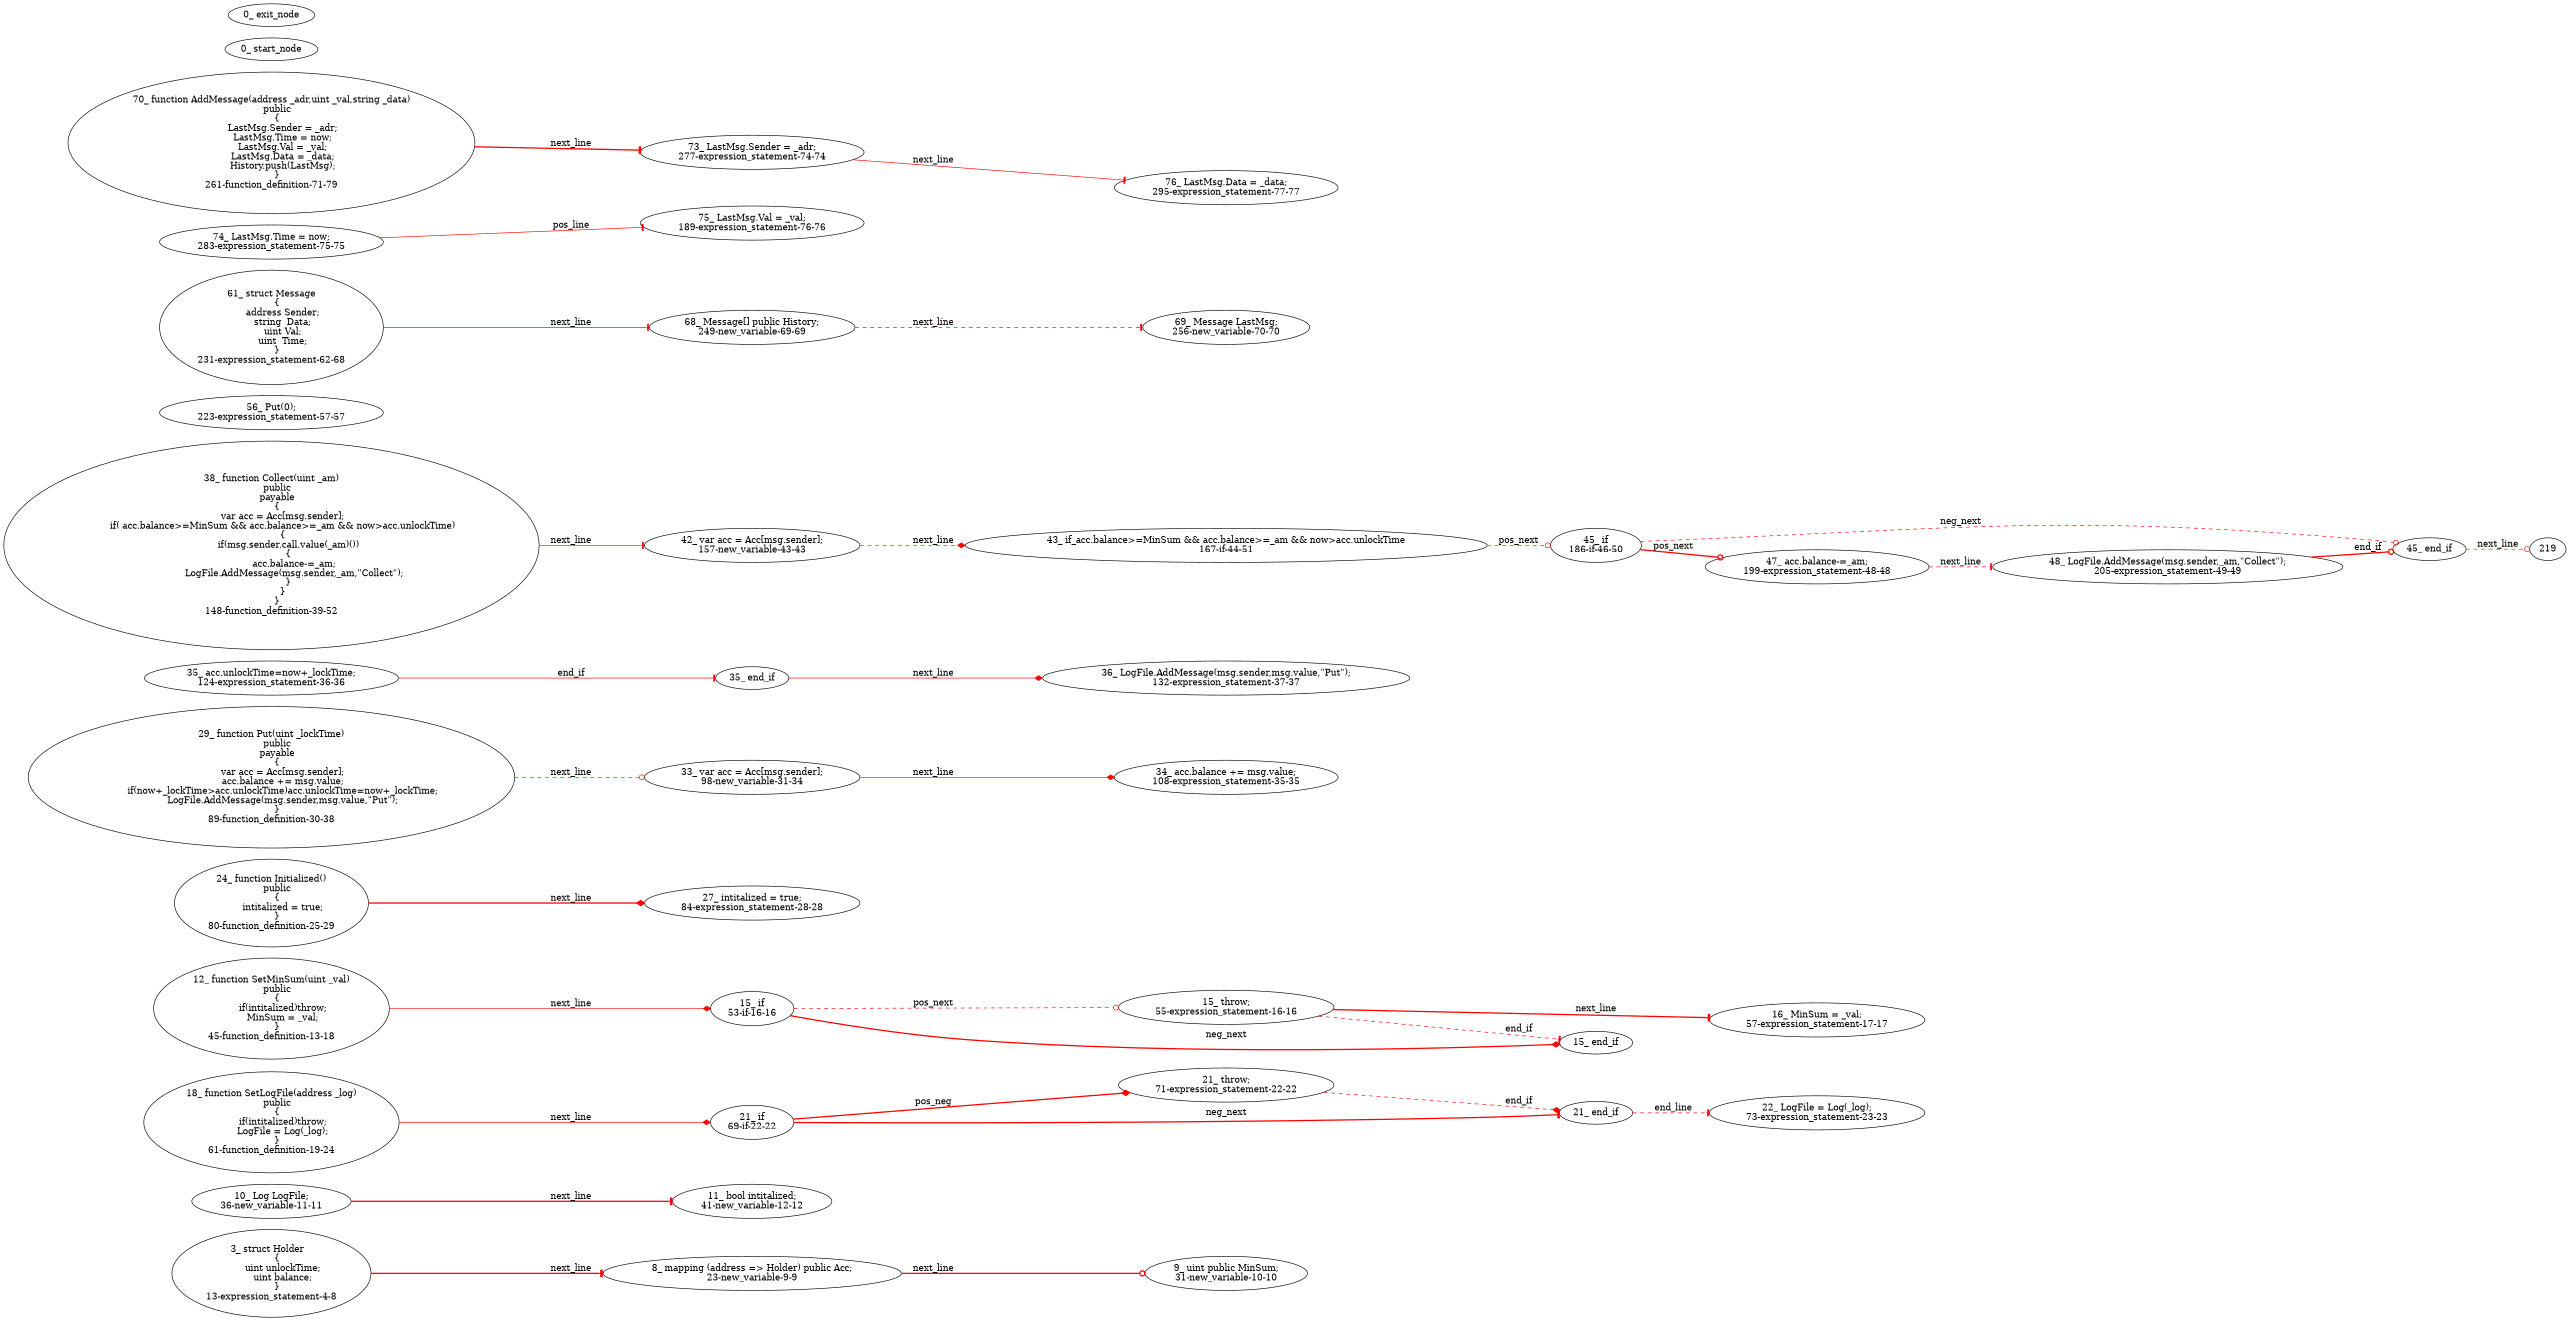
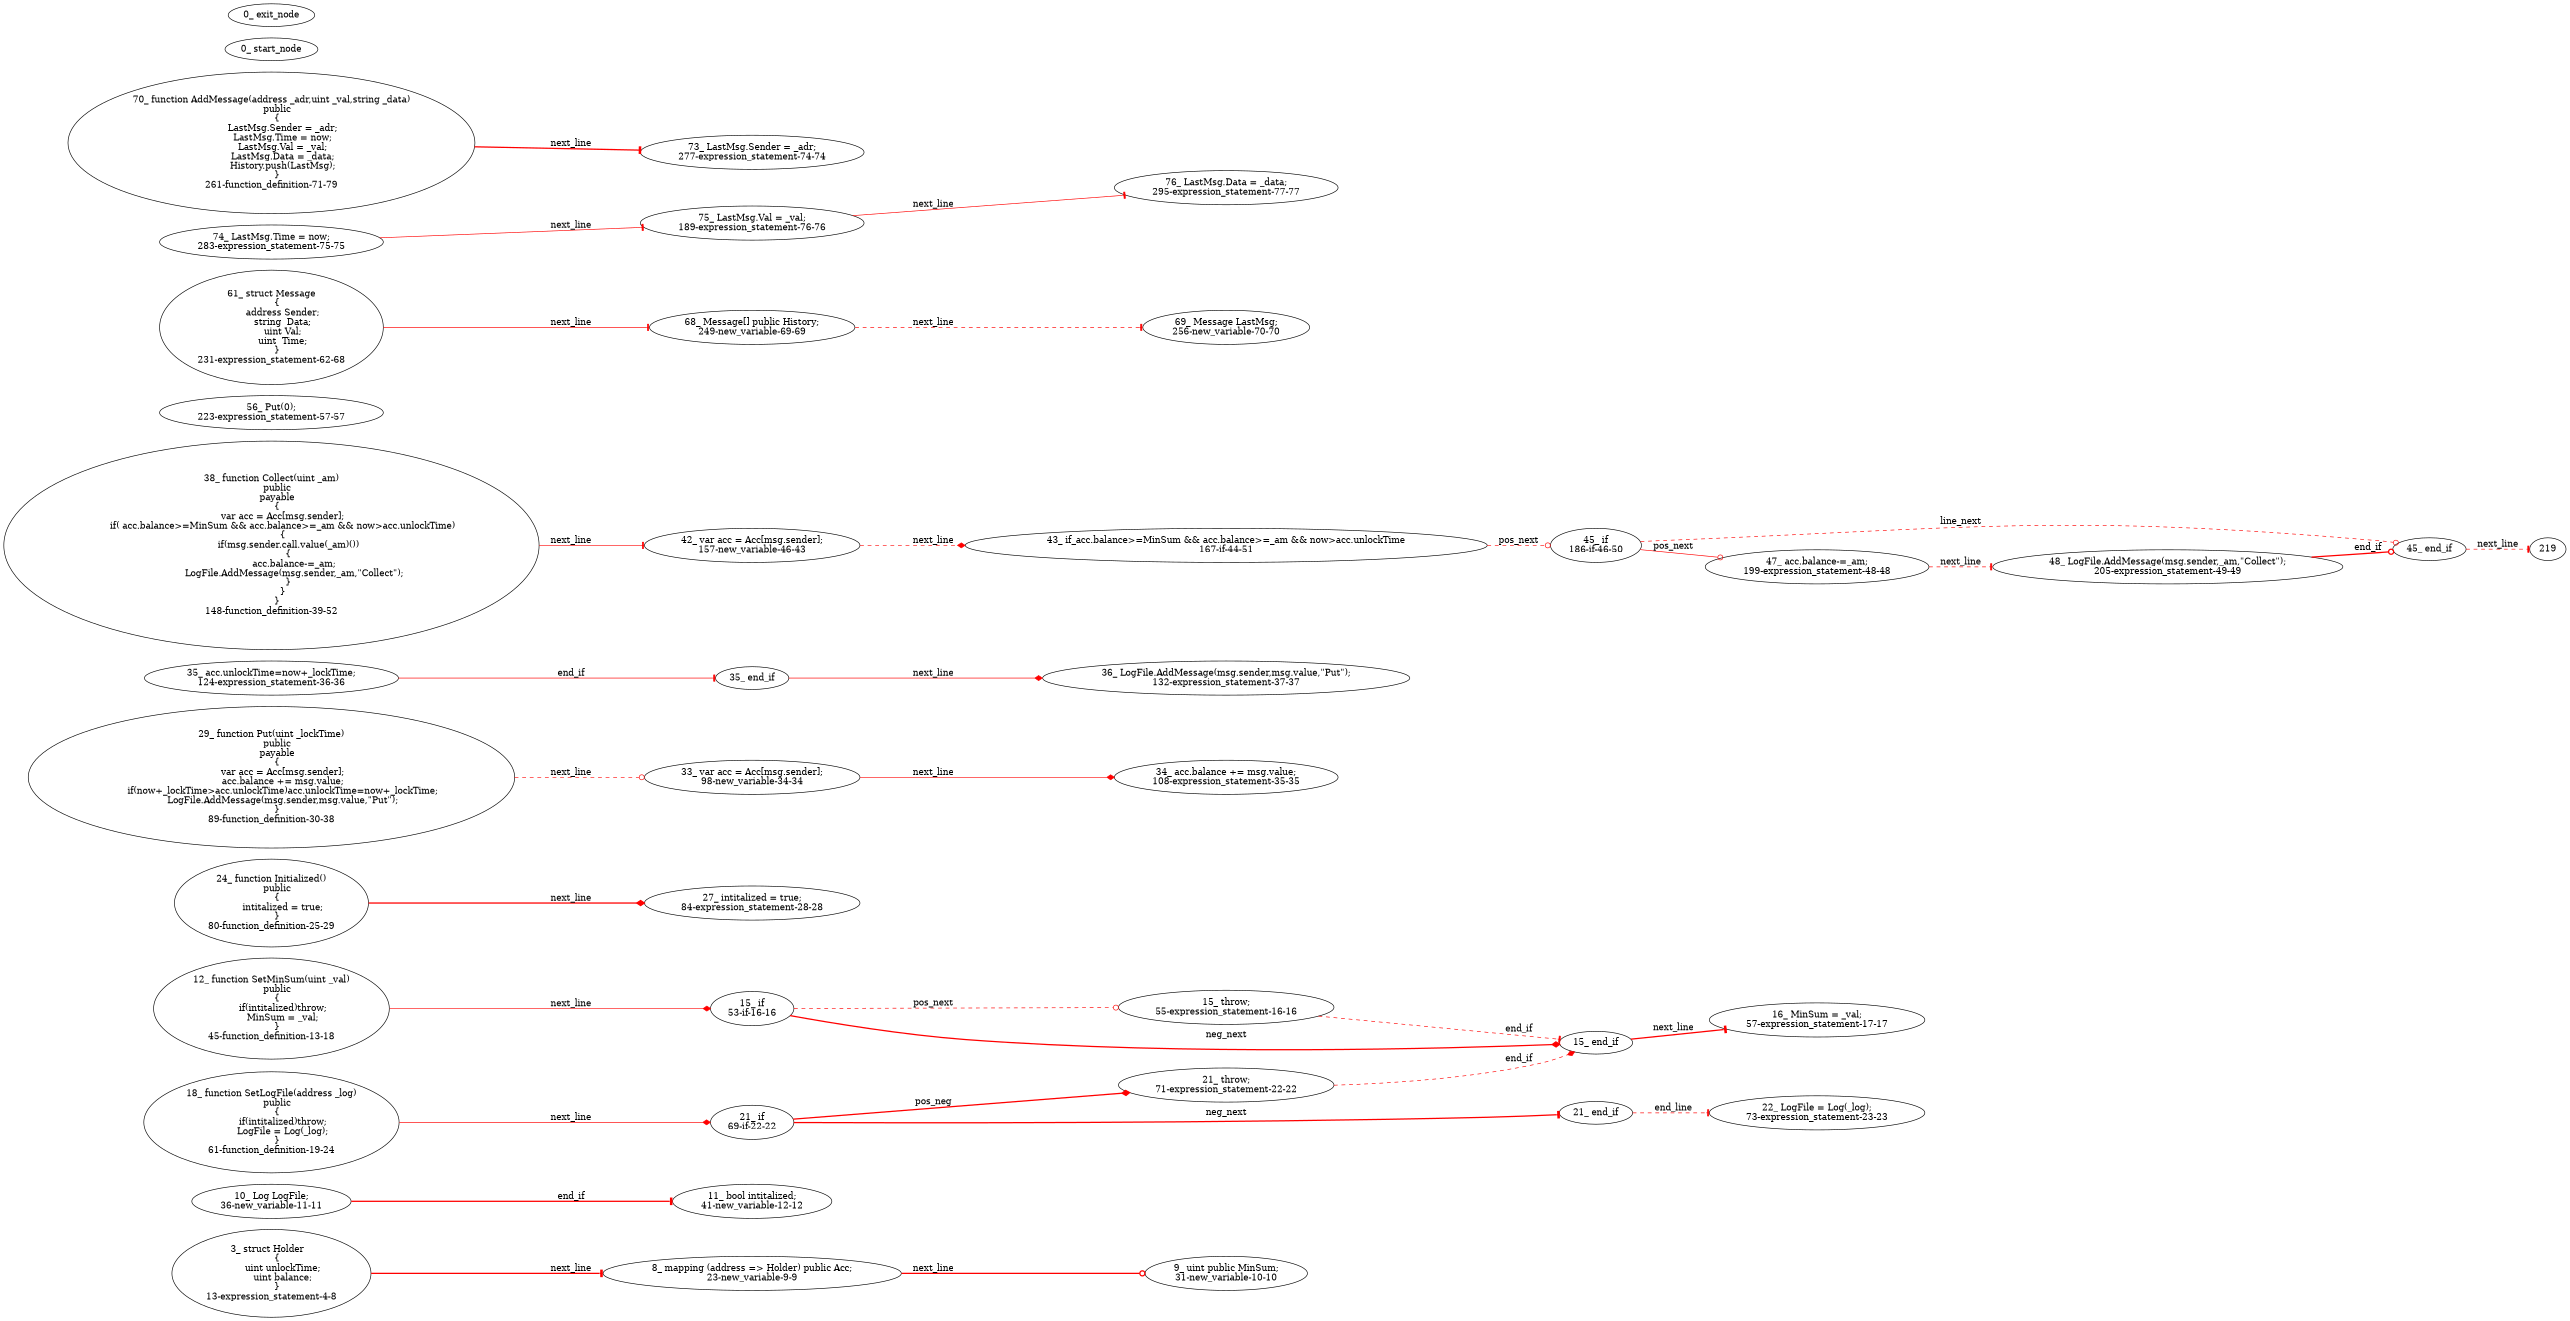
(988, 170) -> (988, 206)
(571, 225) -> (571, 225)
(1961, 522) -> (1961, 522)
(752, 545) -> (752, 545)
(2495, 549) -> (2495, 549)
(1679, 553) -> (1679, 553)
(752, 777) -> (752, 777)
(1520, 1014) -> (1677, 1034)
(1438, 1101) -> (1452, 1077)
(571, 1197) -> (571, 1197)
